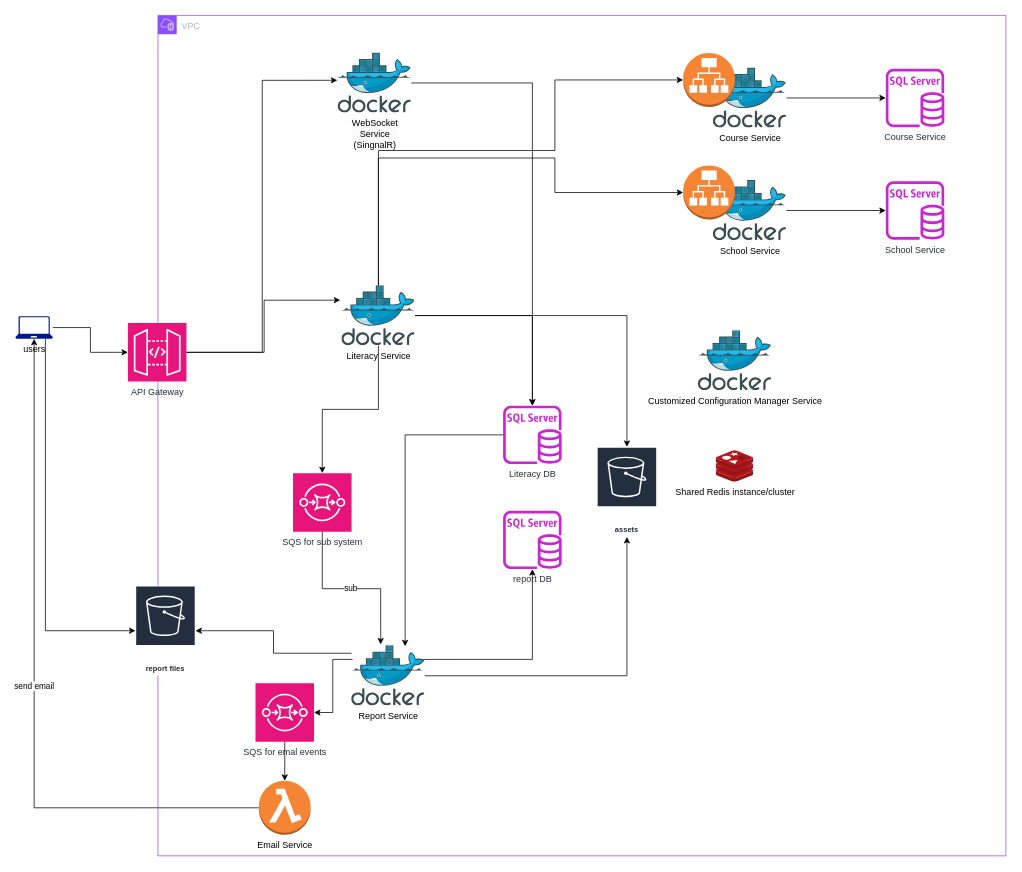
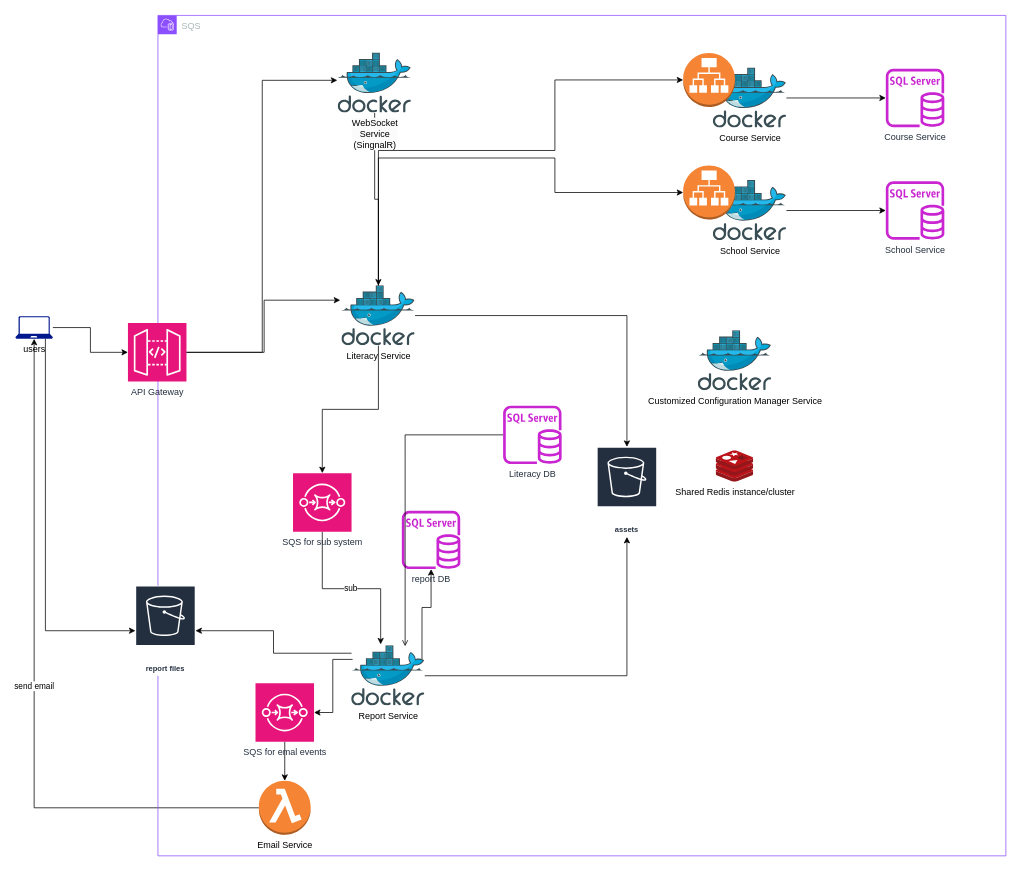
(189, 26) -> (189, 26)
(532, 197) -> (374, 174)
(532, 401) -> none
(532, 540) -> (431, 540)
(405, 639) -> (405, 641)
